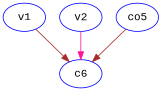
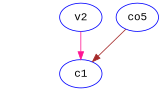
(24, 17) -> none
(81, 74) -> (81, 74)
